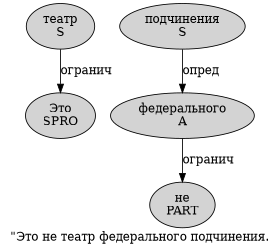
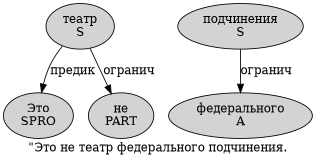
(86, 71) -> (73, 71)
(201, 71) -> (267, 71)
(182, 156) -> (99, 67)
